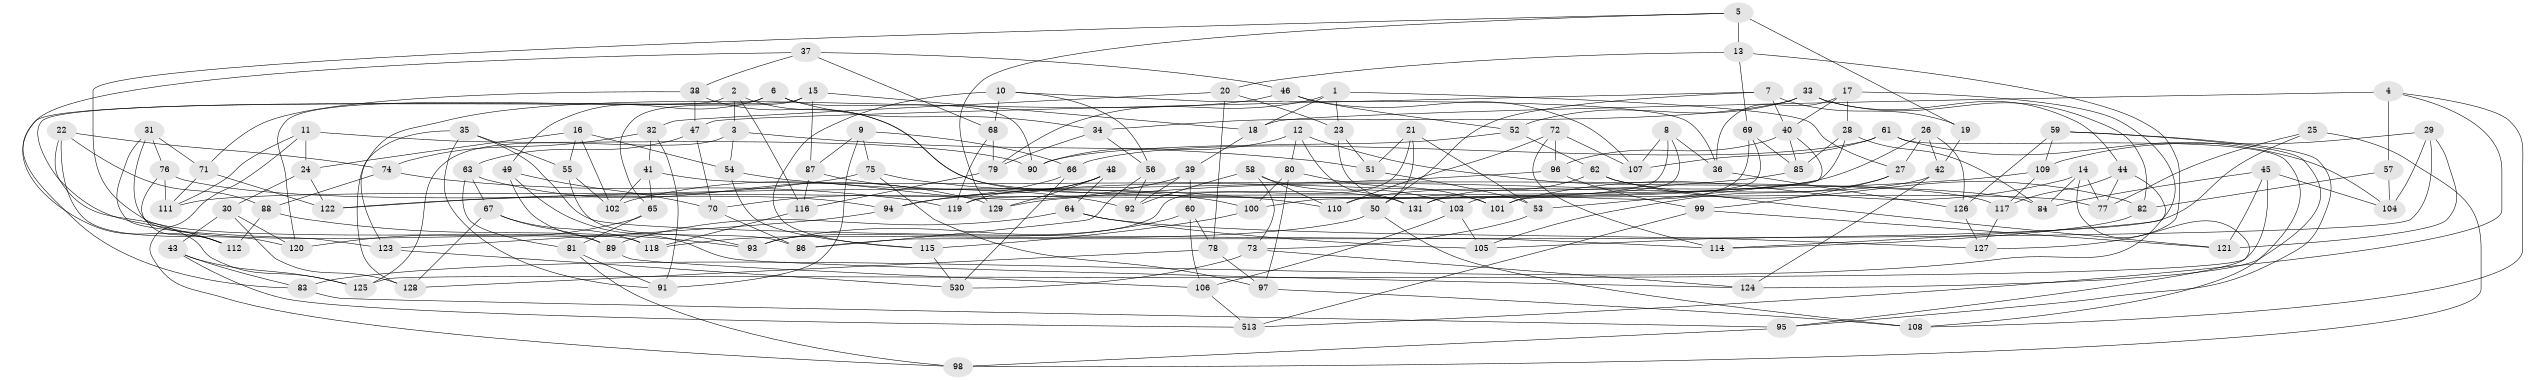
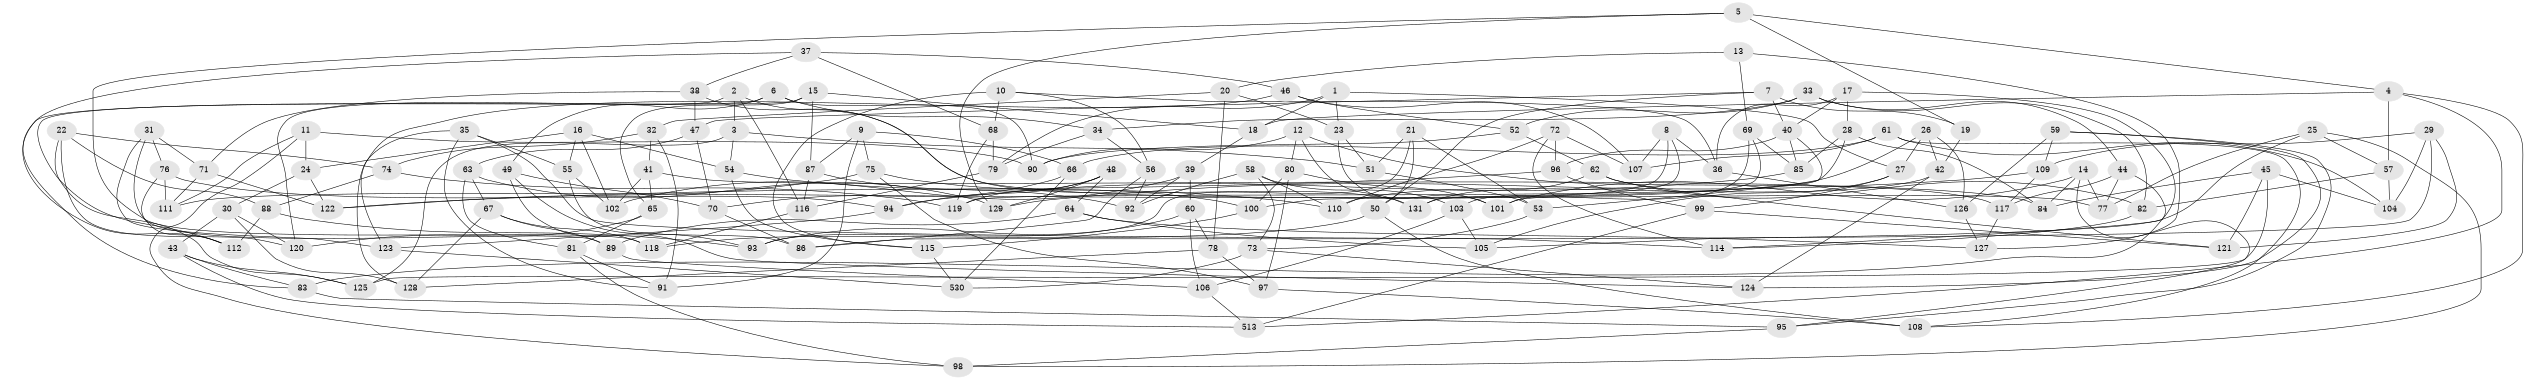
(1739, 32) -> (2064, 52)
none -> (2351, 150)
